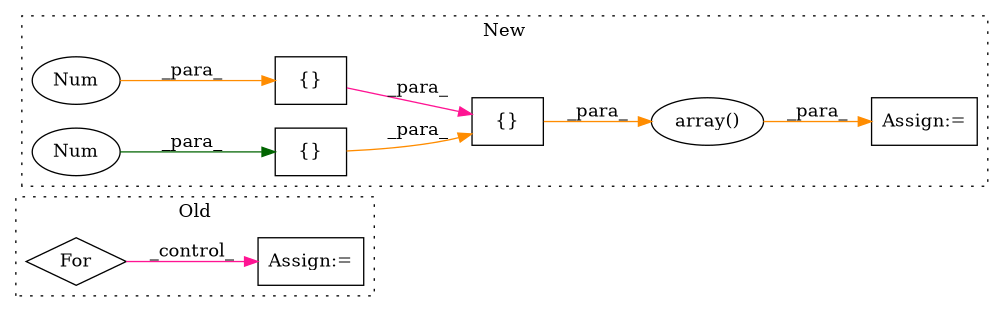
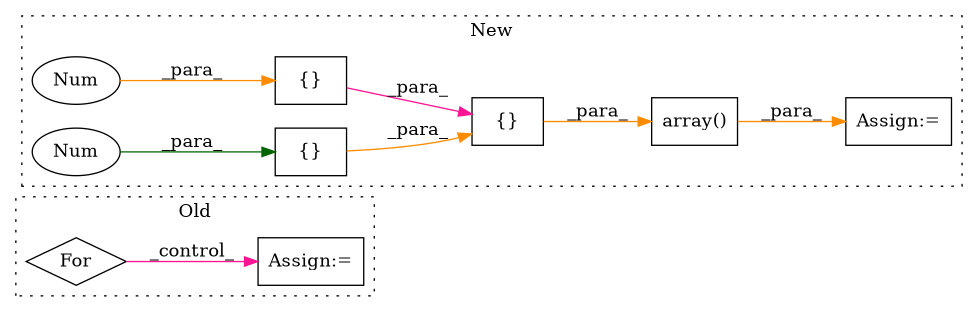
(707, 122) -> (695, 122)
